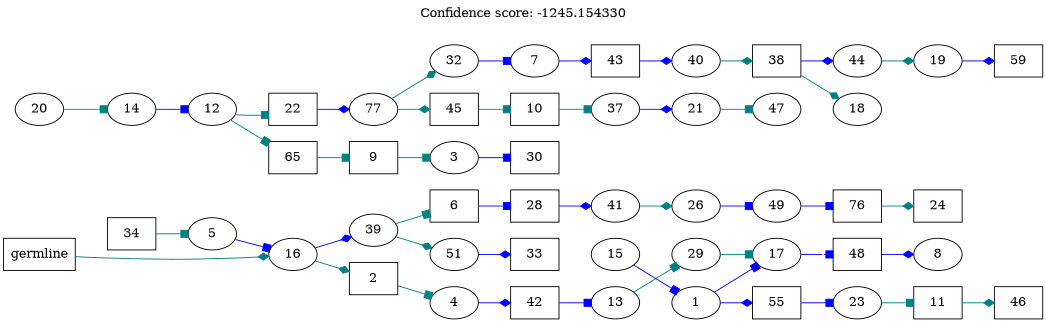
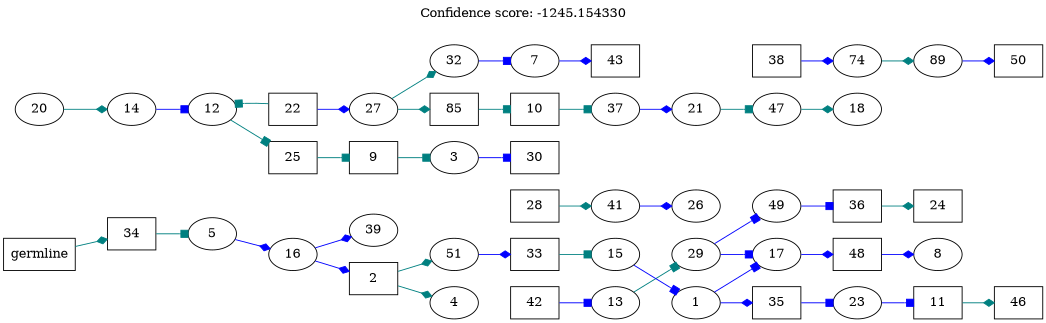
(696, 61) -> none
(857, 61) -> (857, 61)
(938, 61) -> (938, 61)
(1019, 61) -> (1019, 61)
(816, 84) -> (812, 109)
(81, 109) -> (81, 109)
(374, 109) -> (374, 109)
(454, 109) -> (454, 109)
(247, 115) -> (256, 103)
(293, 158) -> (293, 158)
(454, 206) -> none
(570, 206) -> (570, 206)
(650, 206) -> (650, 206)
(732, 206) -> (733, 233)
(857, 206) -> (857, 206)
(409, 241) -> (410, 268)
(248, 243) -> (248, 243)
none -> (571, 254)
(732, 254) -> (732, 254)
(812, 254) -> (812, 254)
(167, 259) -> (86, 244)
(327, 265) -> (327, 265)
(411, 290) -> (411, 290)
(489, 303) -> none
(777, 303) -> (777, 303)
(893, 303) -> (893, 303)
